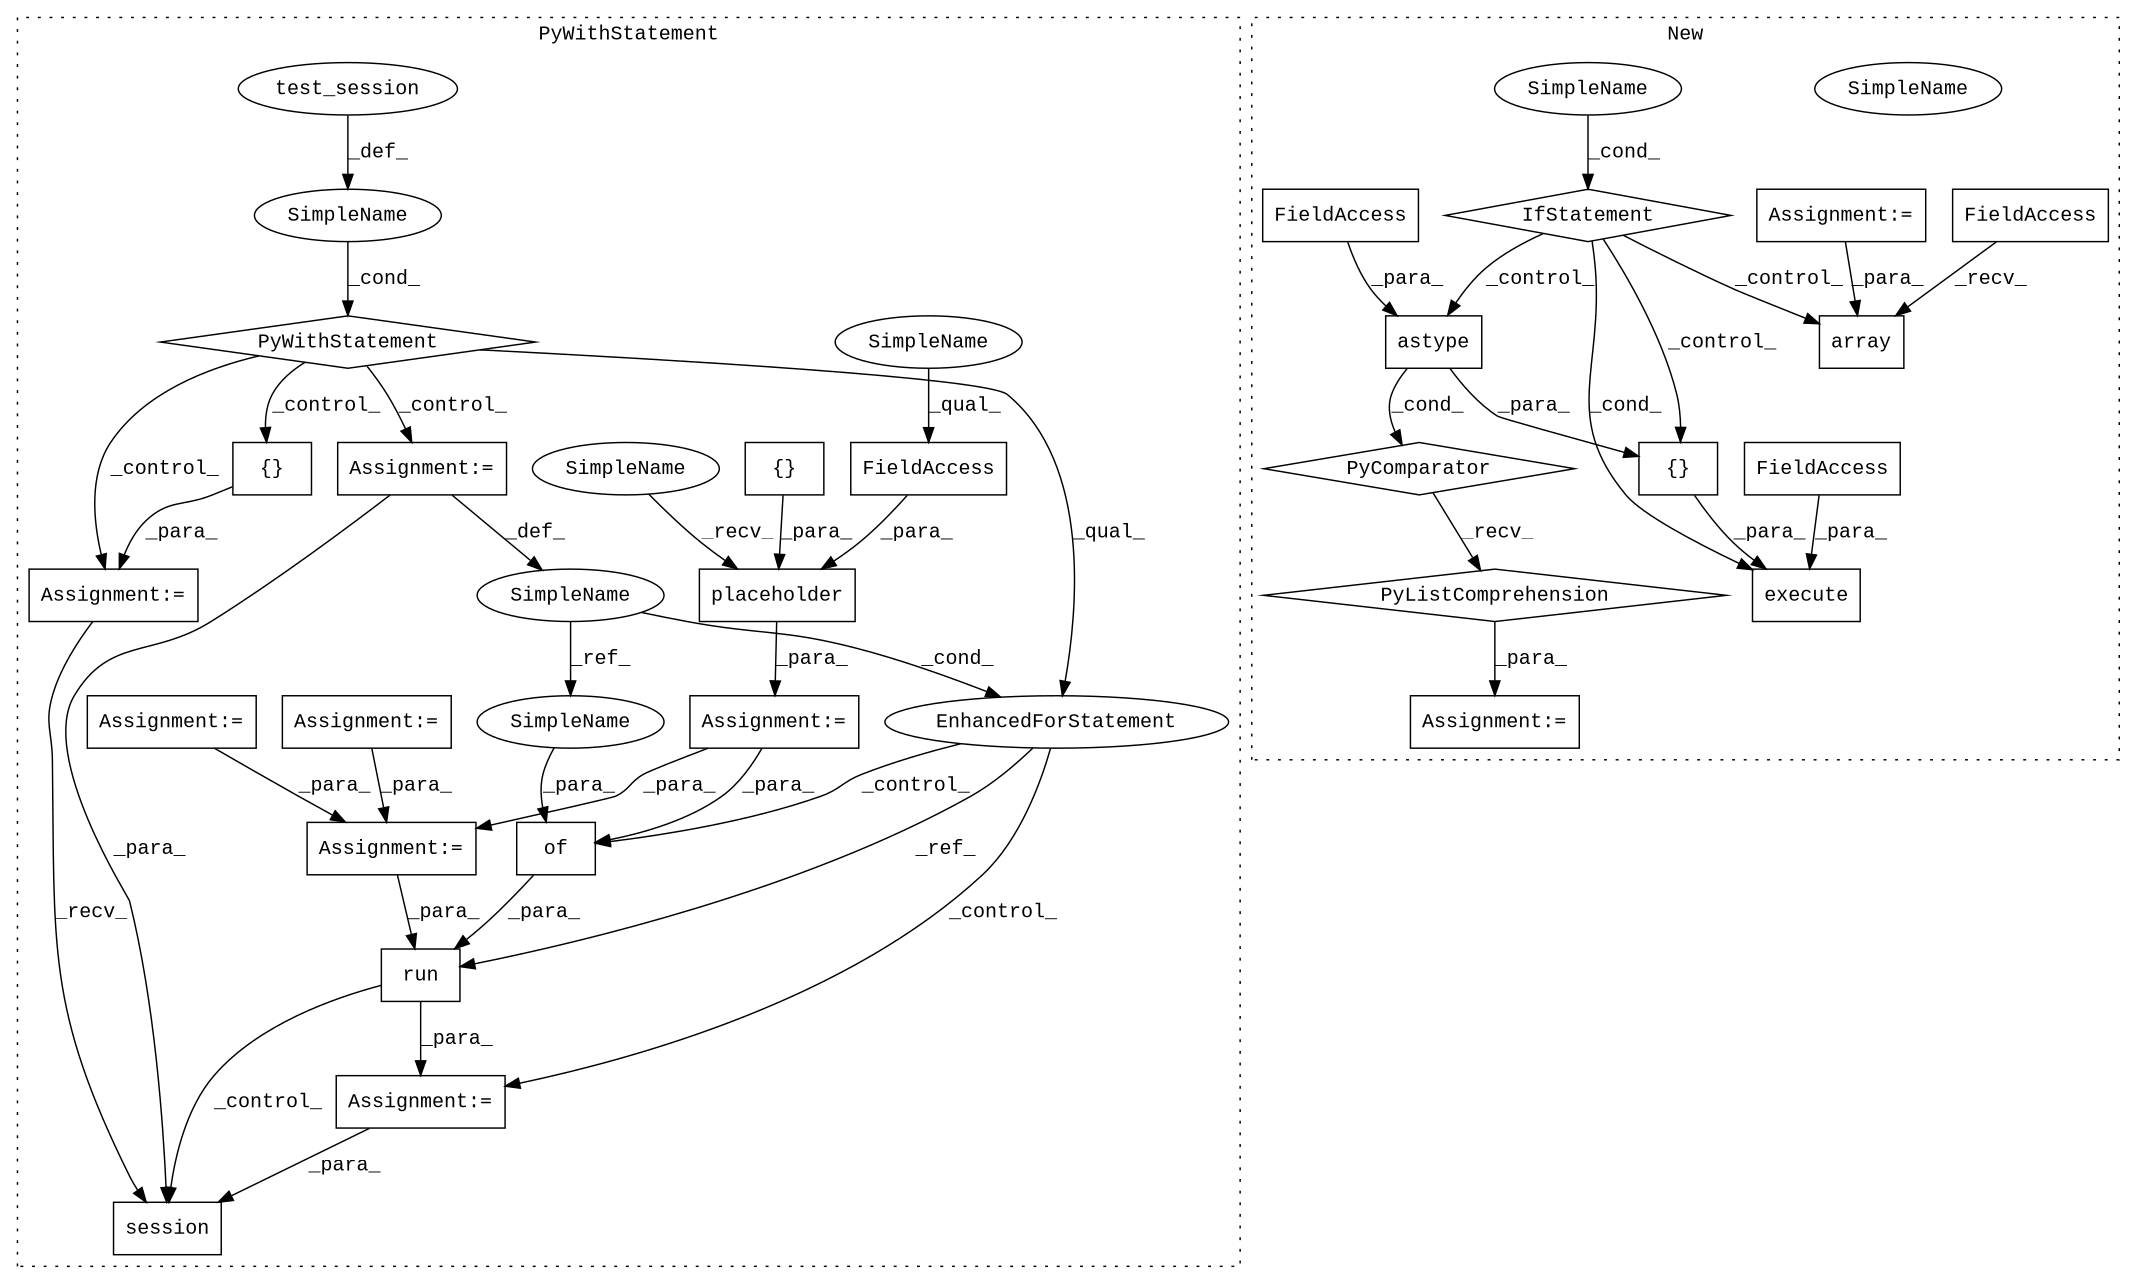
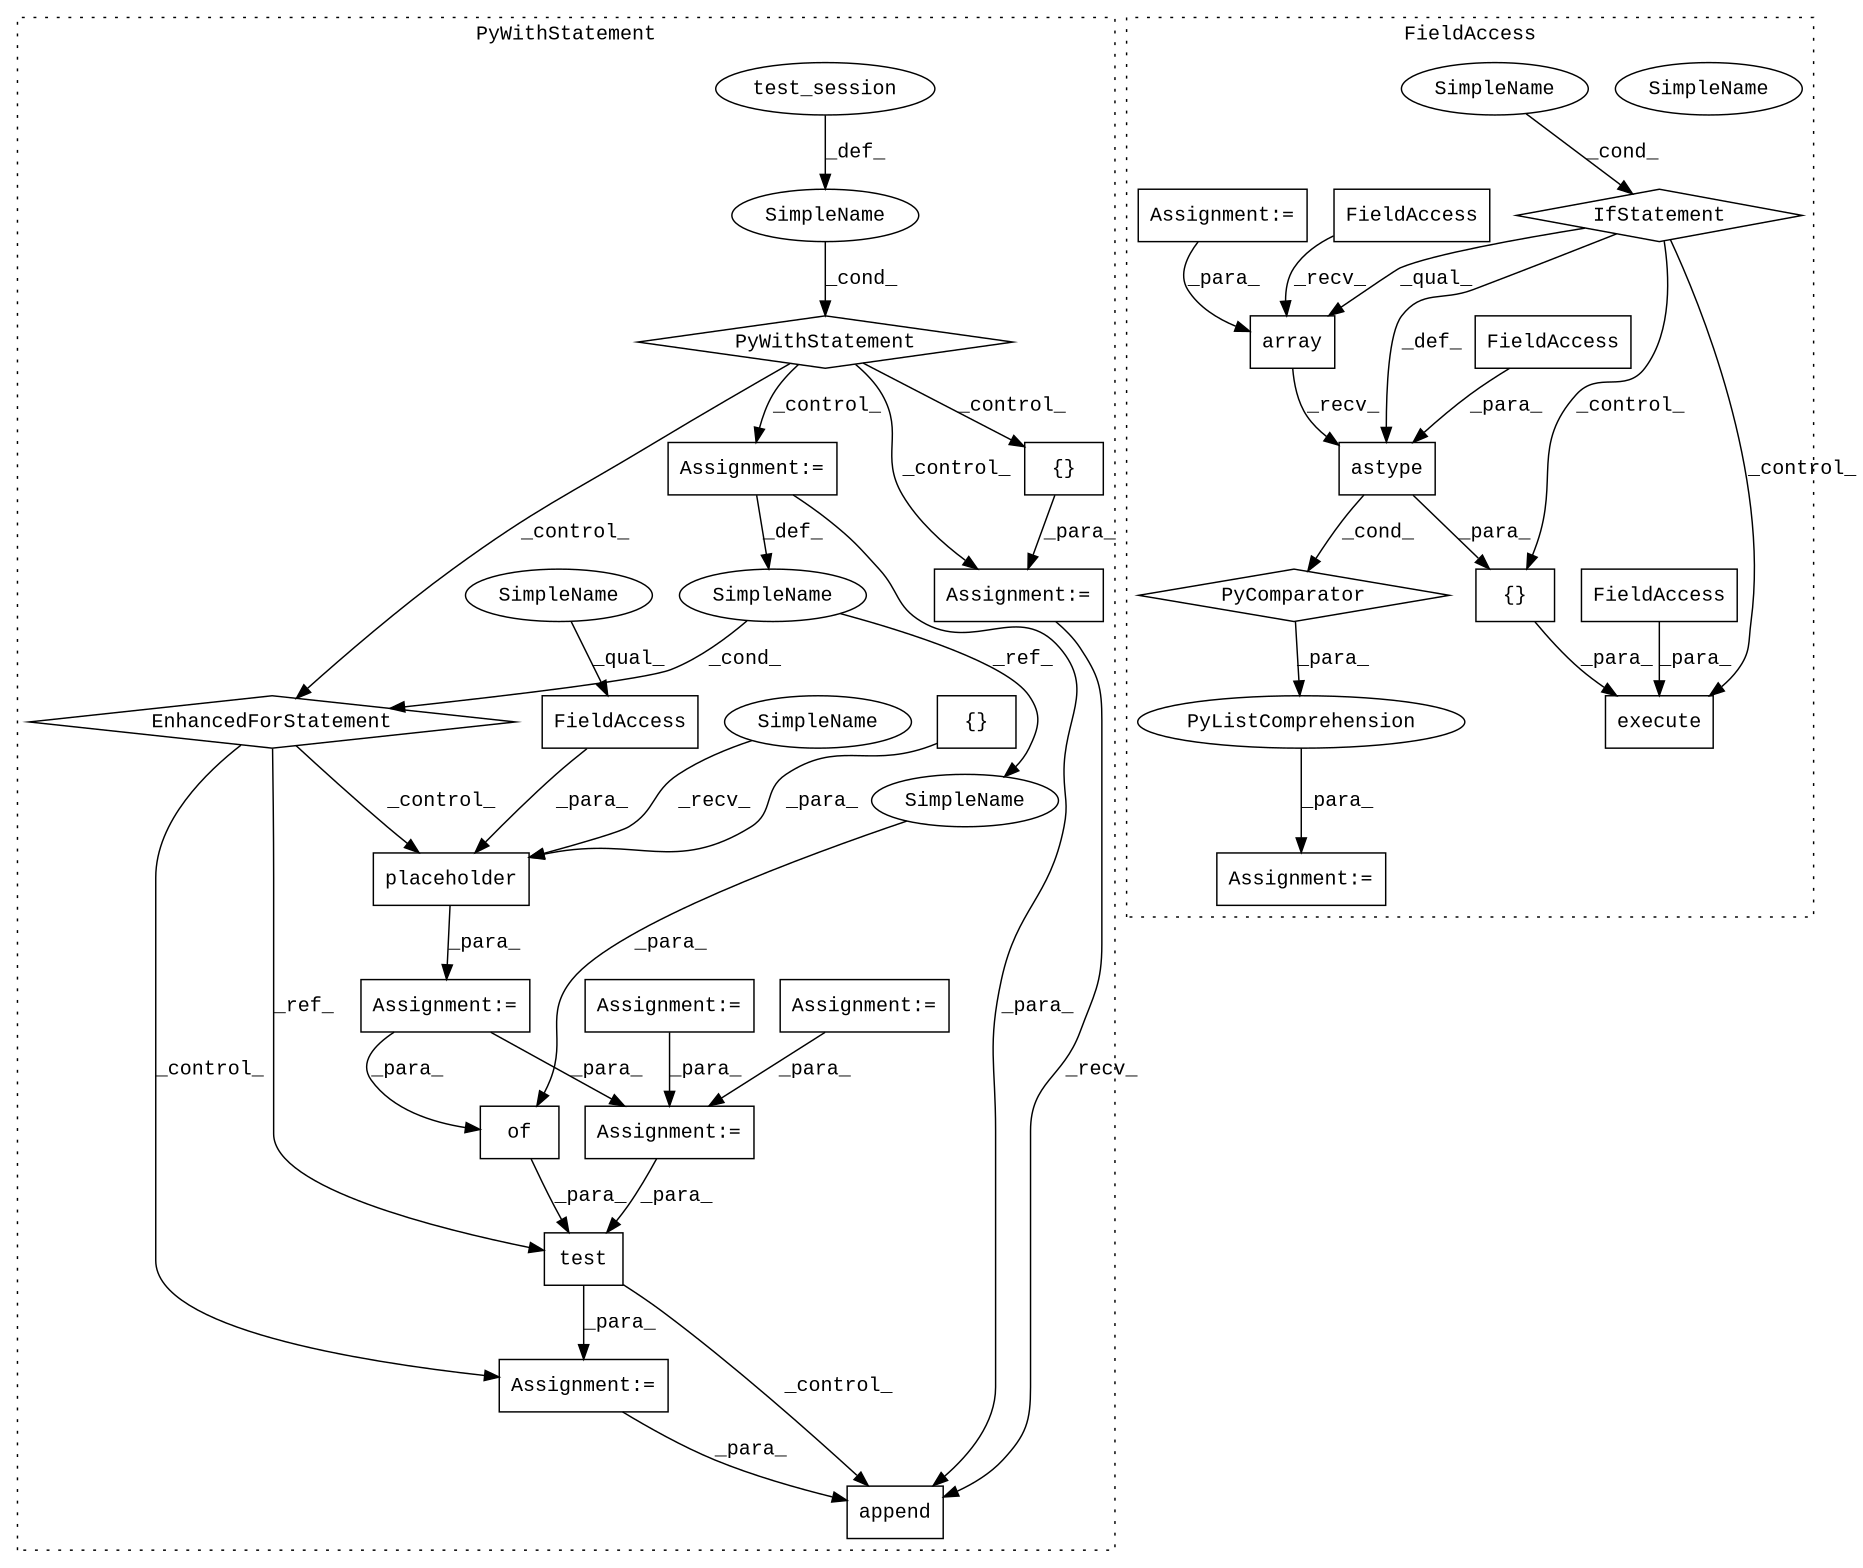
(1686, 34) -> (1470, 34)
(1541, 279) -> (1432, 342)
(1790, 279) -> (1437, 279)
(1626, 405) -> (1803, 469)
none -> (1302, 407)
(1109, 532) -> (576, 532)
(1498, 532) -> (1333, 659)
(1495, 595) -> (1301, 722)
(1057, 722) -> (272, 722)
(789, 806) -> (351, 795)
(421, 975) -> (584, 1259)
(167, 1228) -> (895, 1512)
